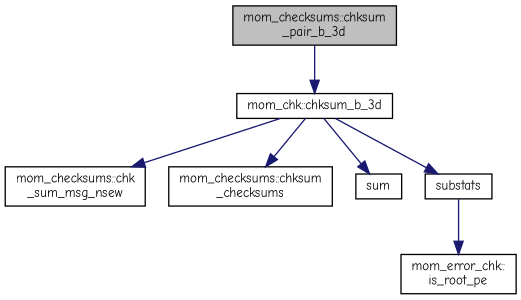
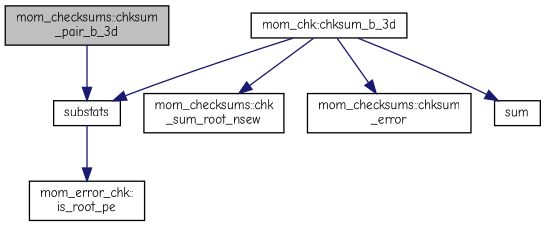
(315, 63) -> (87, 66)
(75, 186) -> (214, 113)
(251, 186) -> (389, 113)
